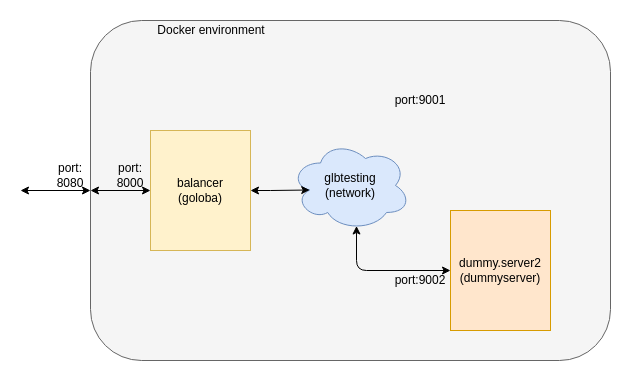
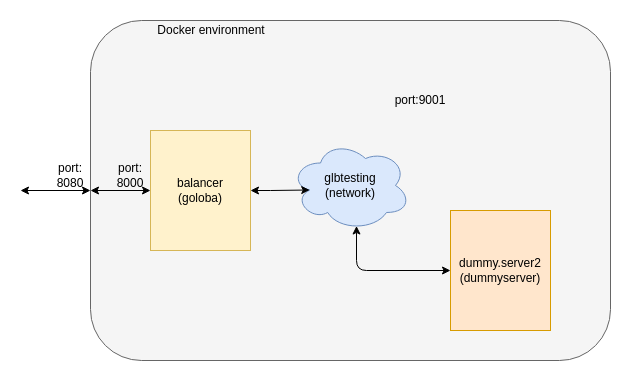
(421, 281) -> none
